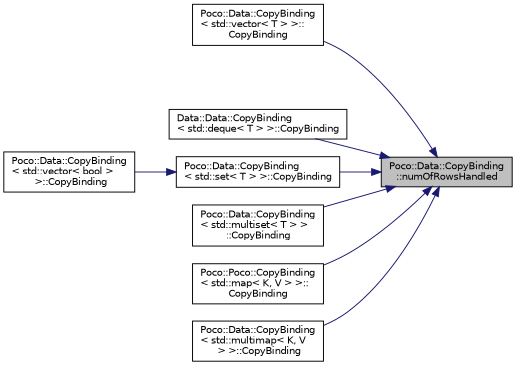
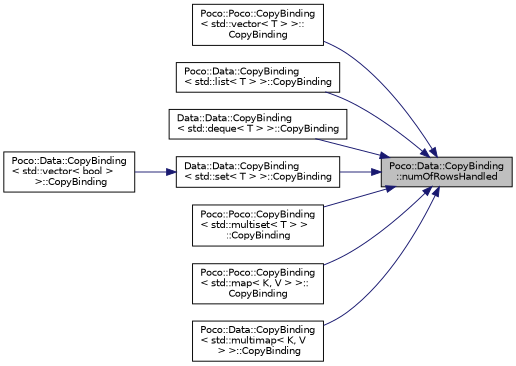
(258, 25) -> (258, 25)
none -> (258, 77)
(258, 172) -> (258, 172)
(258, 226) -> (258, 226)
